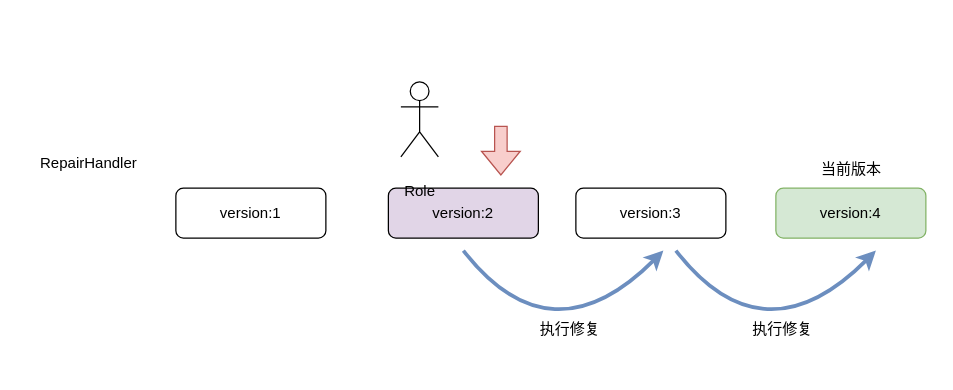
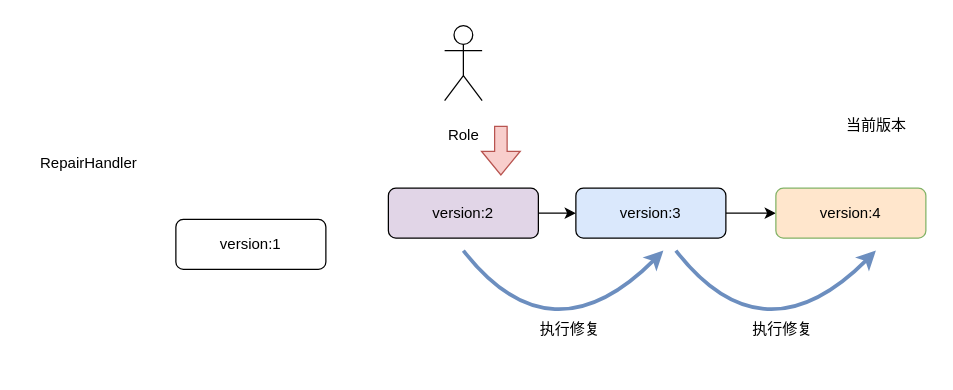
(419, 119) -> (463, 63)
(851, 169) -> (876, 126)
(251, 213) -> (251, 244)
none -> (561, 213)
(651, 213) -> (651, 213)
none -> (747, 213)
(851, 213) -> (851, 213)
